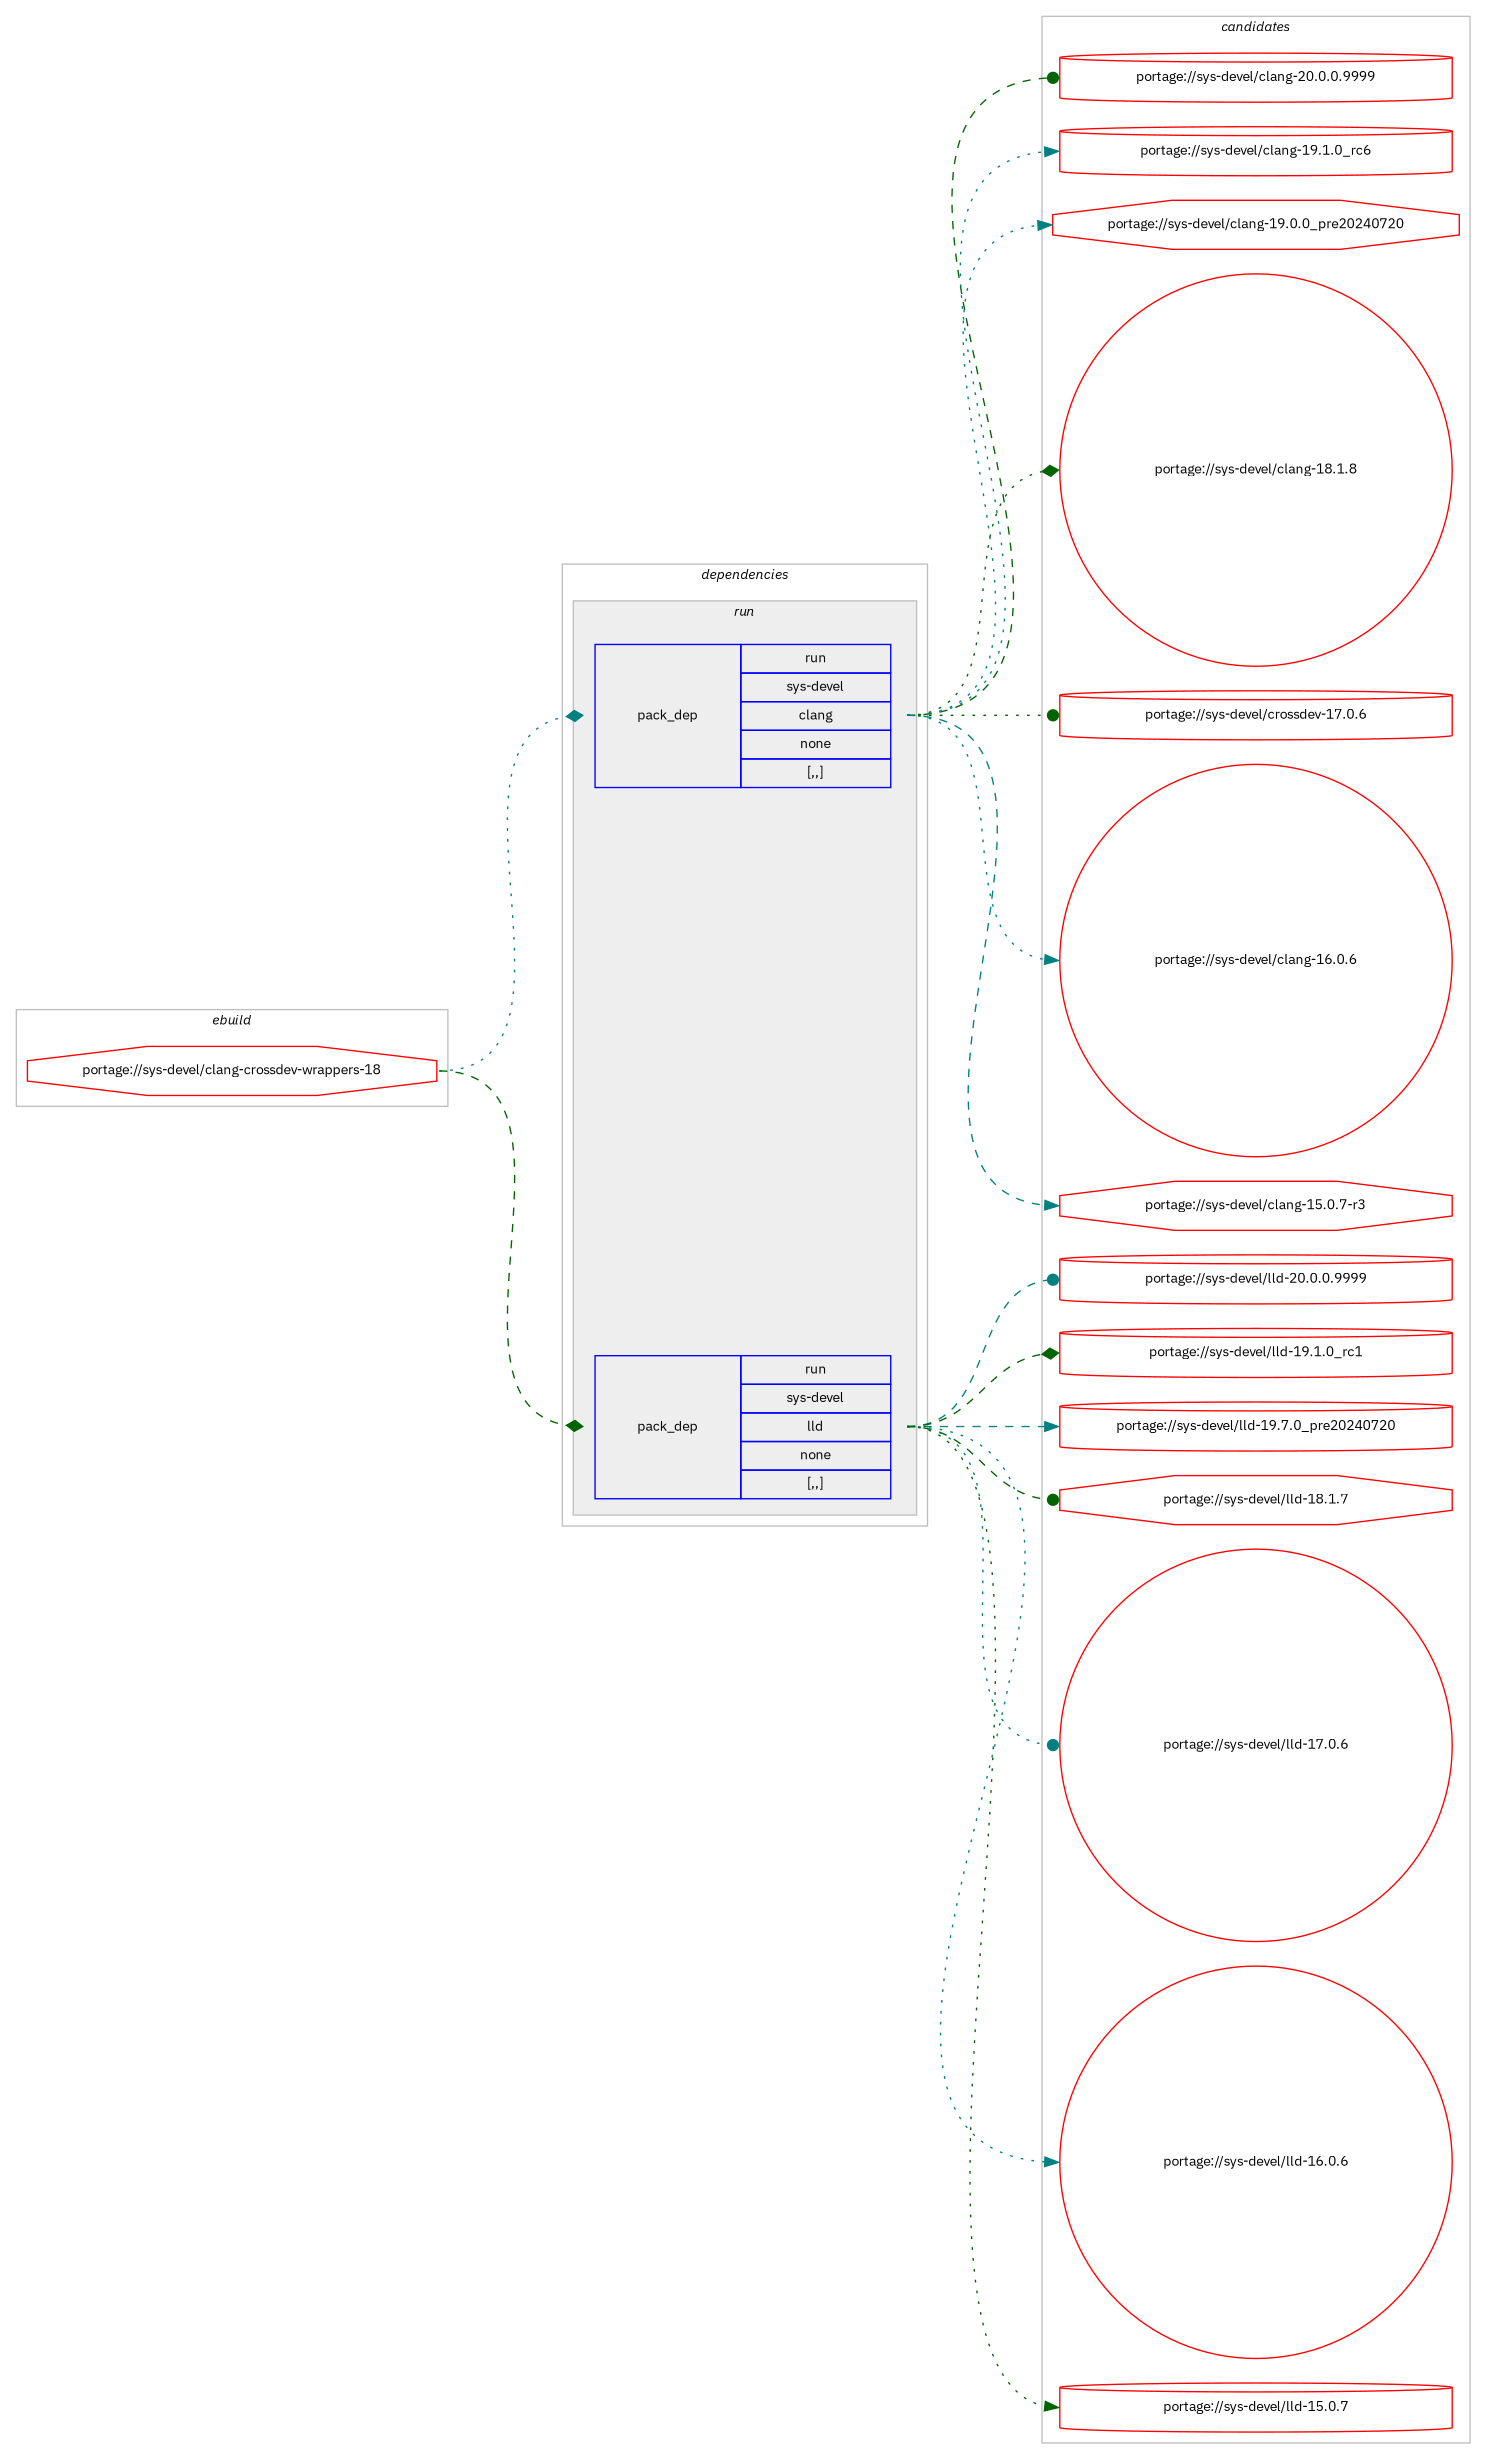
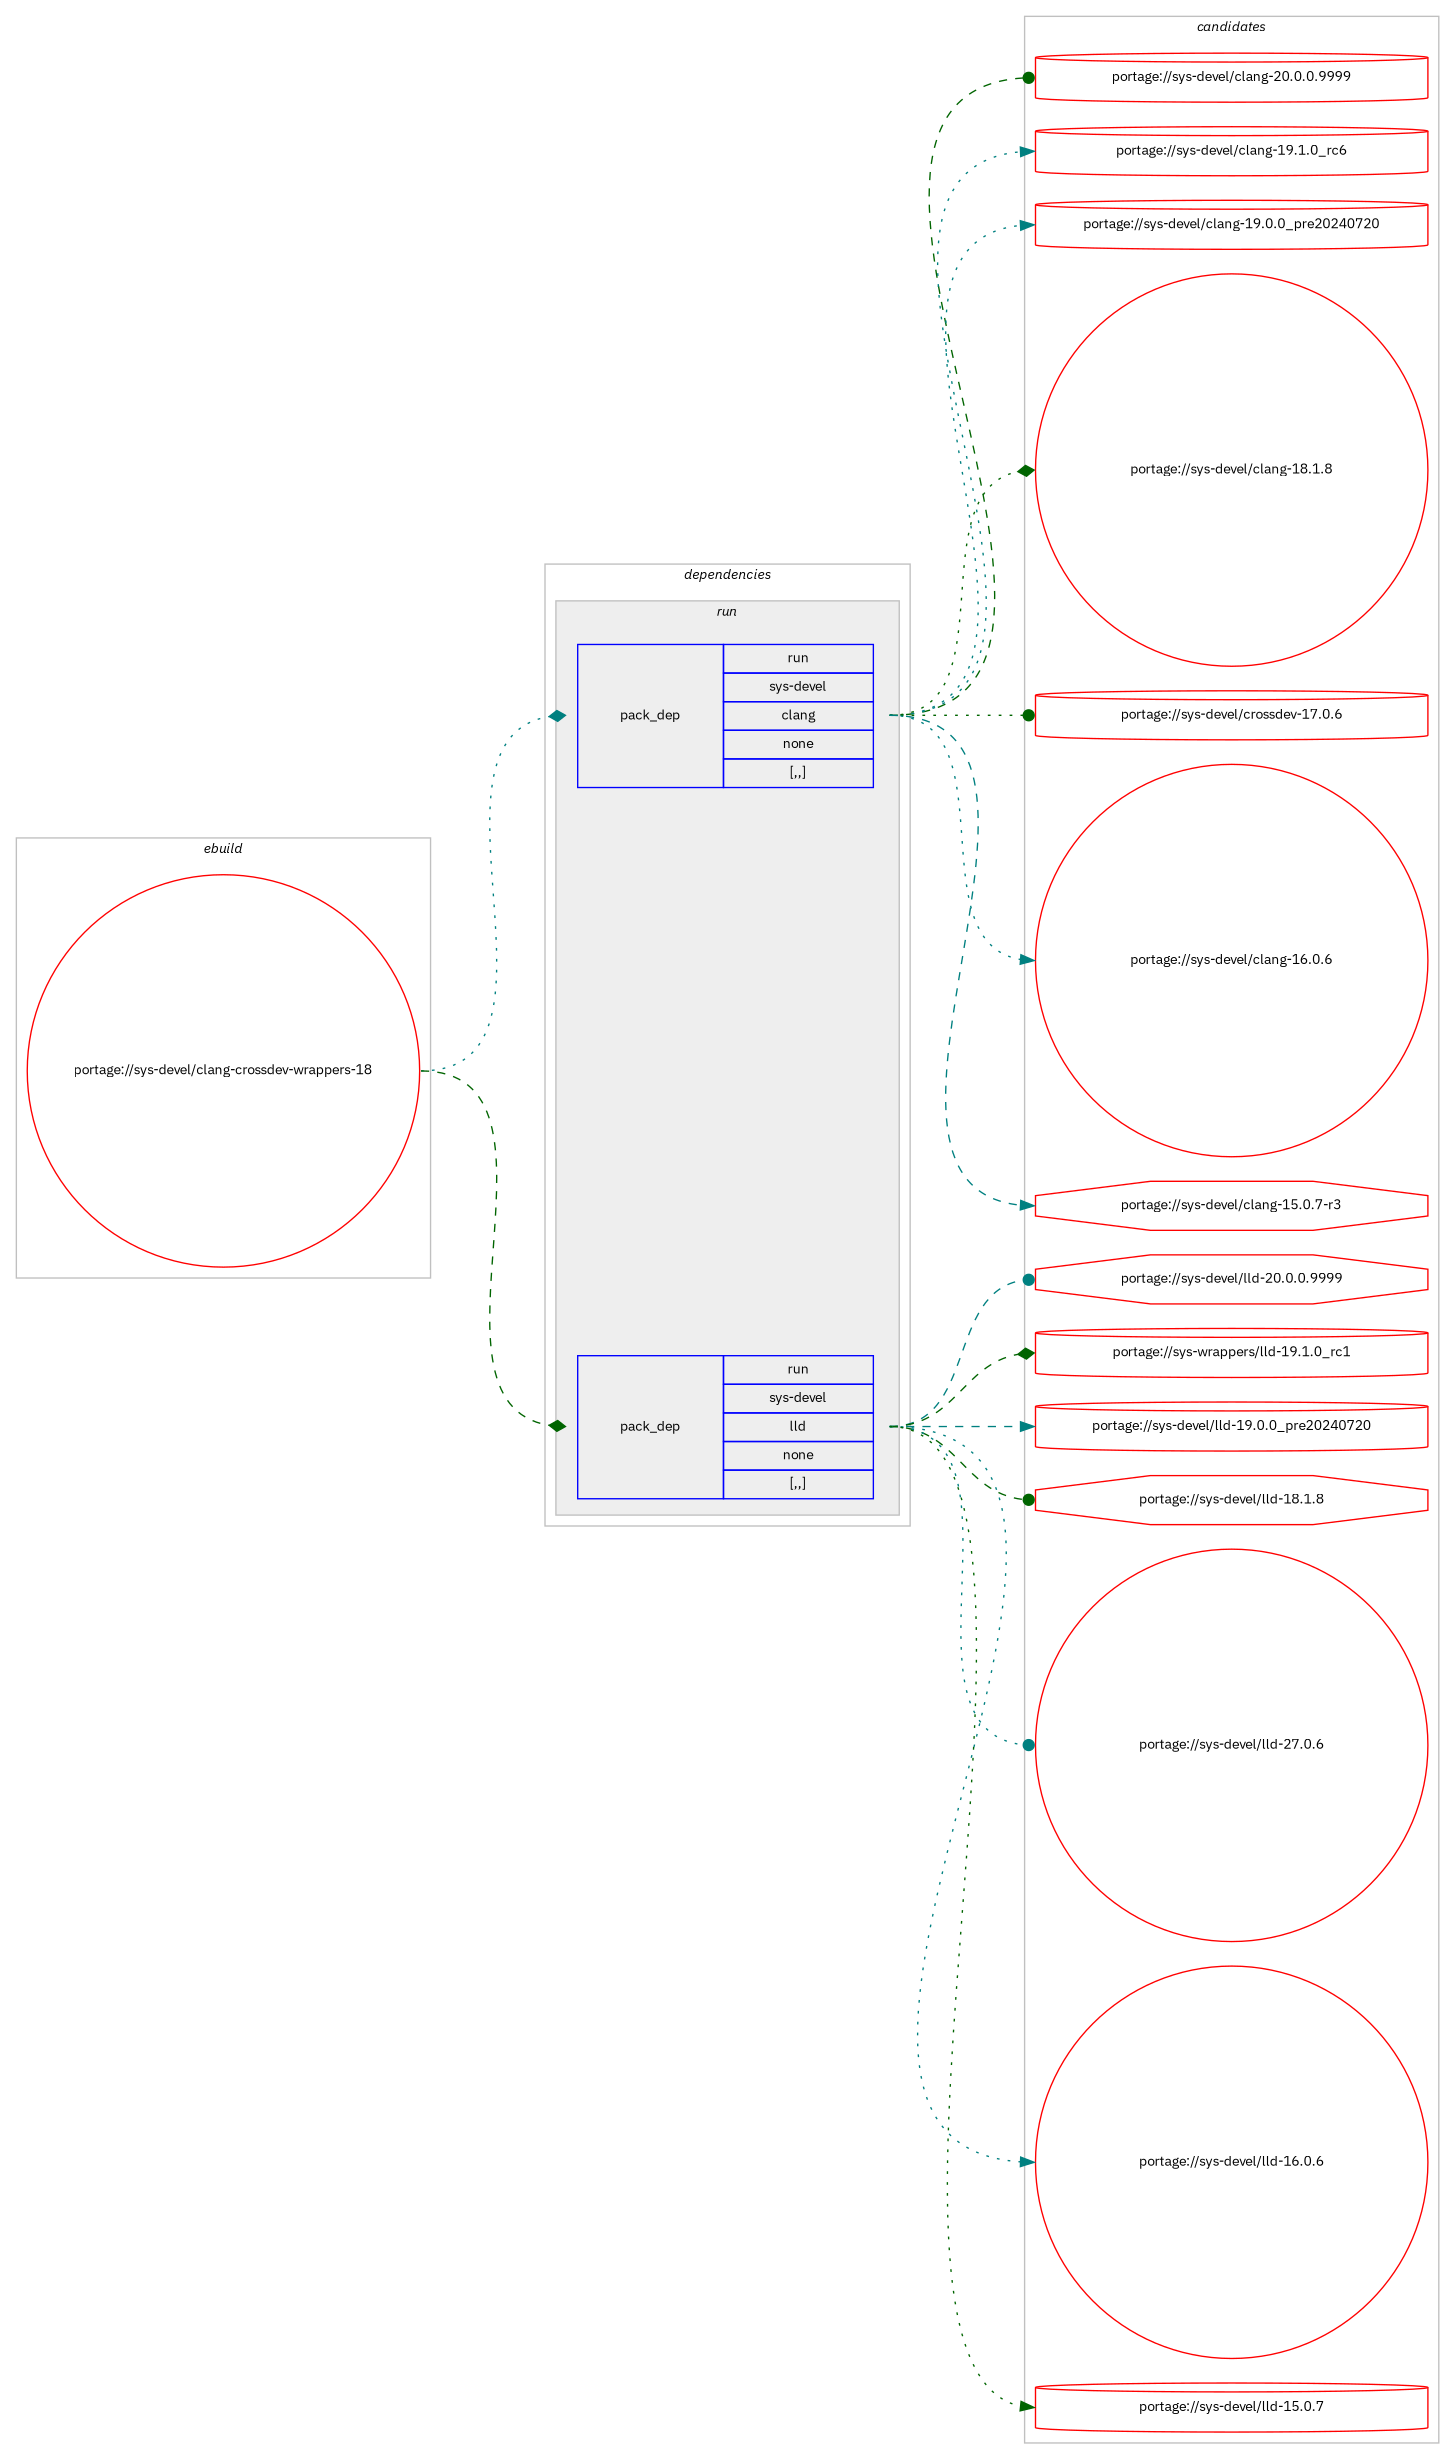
(1256, 225) -> (1232, 225)
(232, 1071) -> (223, 1071)
(1256, 1279) -> (1232, 1279)
(1256, 1353) -> (1232, 1353)
(1256, 1427) -> (1232, 1427)
(1256, 1500) -> (1232, 1500)
(1256, 1745) -> (1232, 1745)
